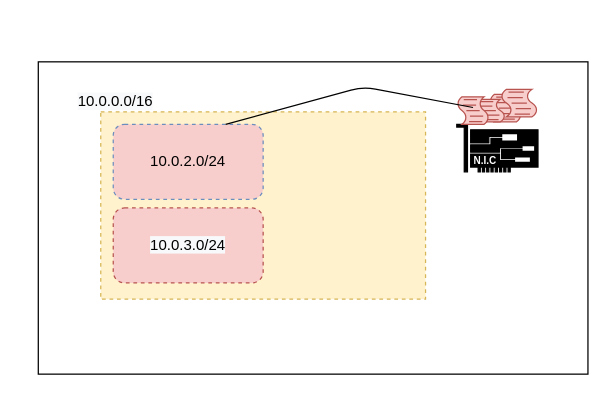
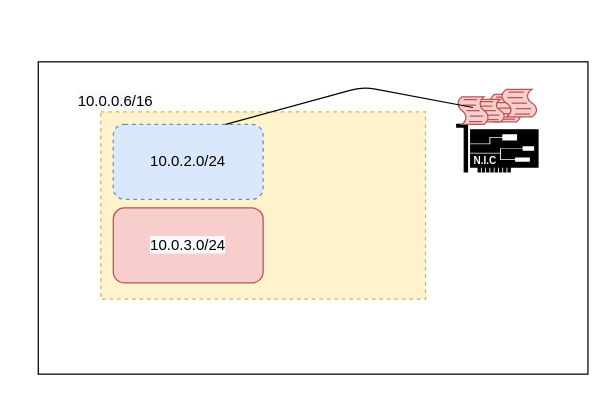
(118, 102) -> (118, 102)
(188, 162) -> (188, 162)
(188, 246) -> (188, 246)
